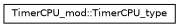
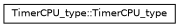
(90, 14) -> (90, 14)
